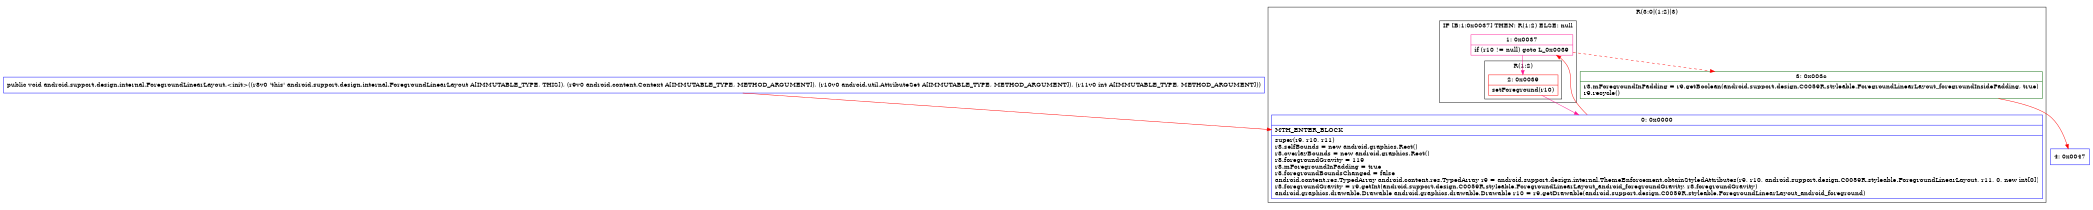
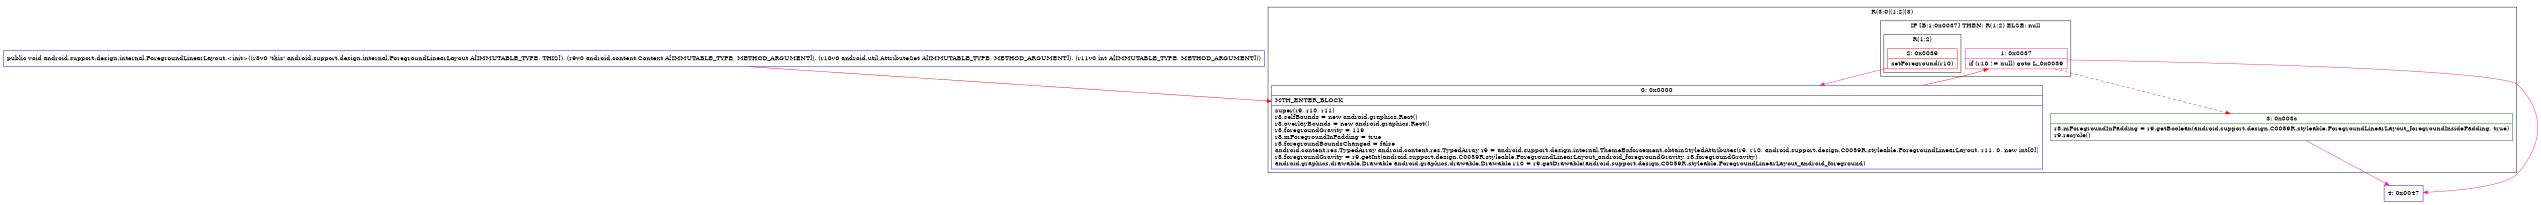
(1523, 64) -> (2390, 70)
(2041, 111) -> (2346, 162)
